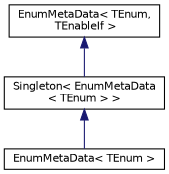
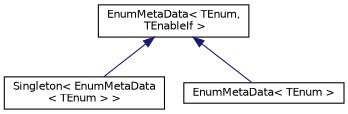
(84, 134) -> (227, 63)
